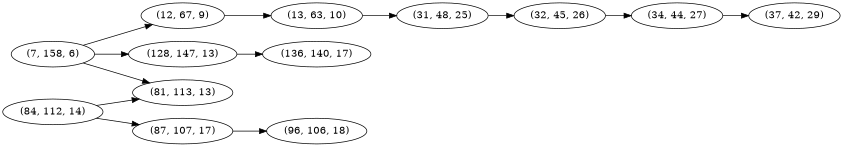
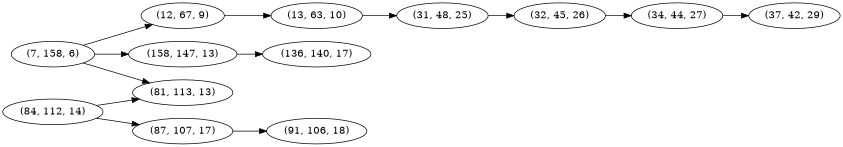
(183, 54) -> (183, 54)
(317, 131) -> (317, 131)
